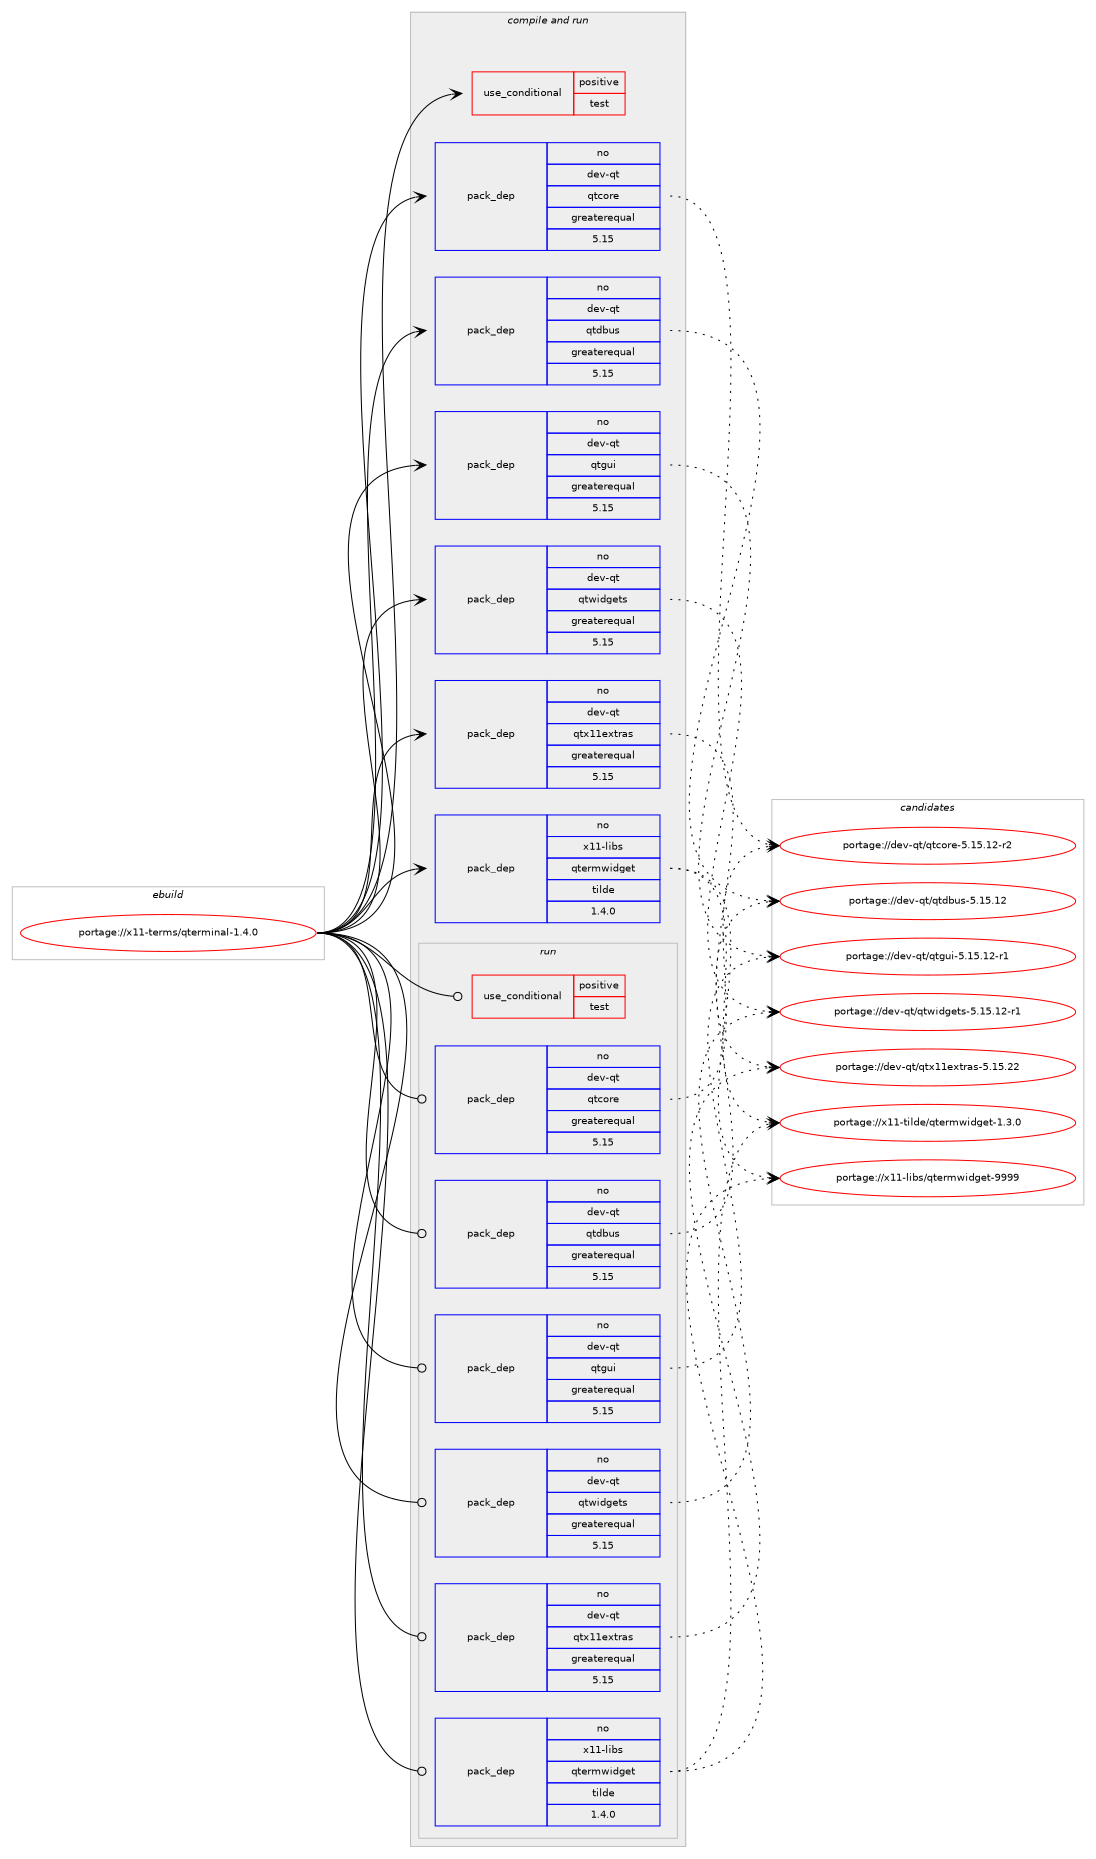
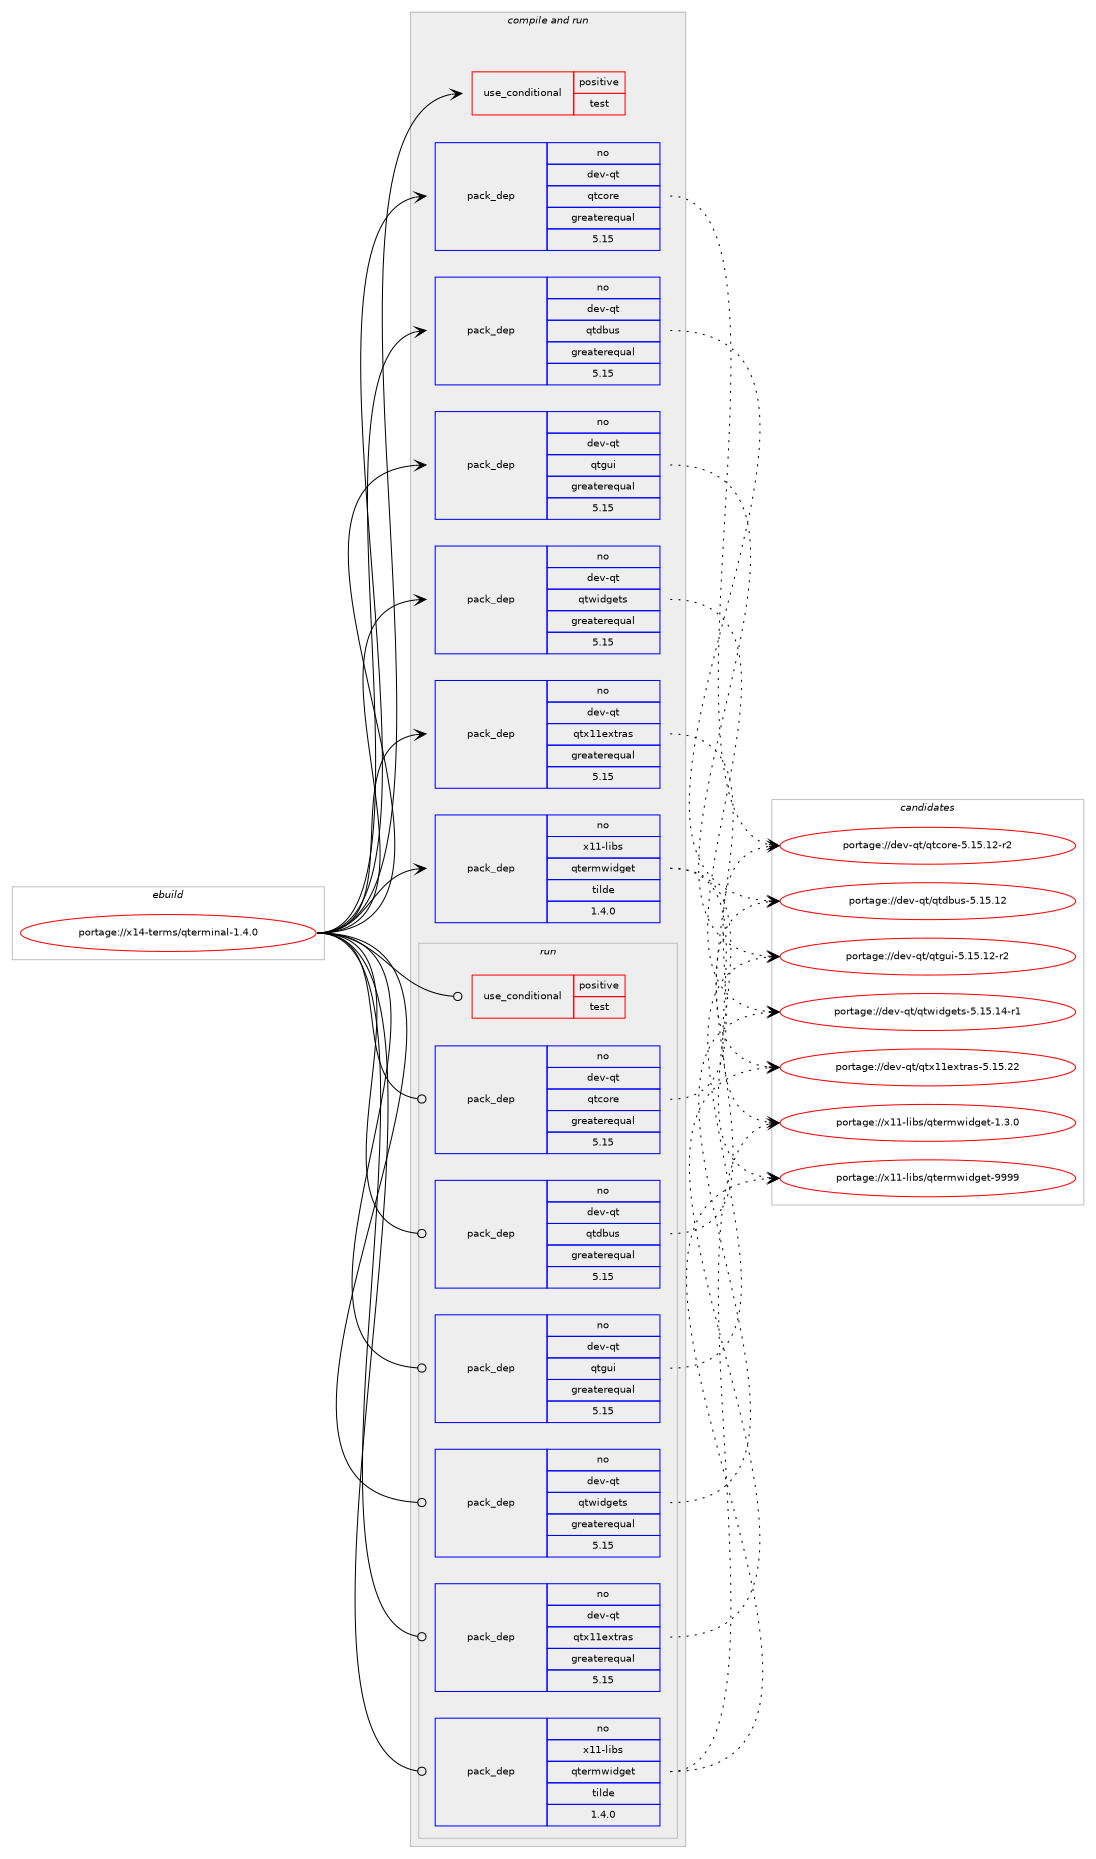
(168, 933) -> (168, 933)
(928, 957) -> (928, 957)
(928, 1012) -> (928, 1012)
(928, 1123) -> (928, 1123)
